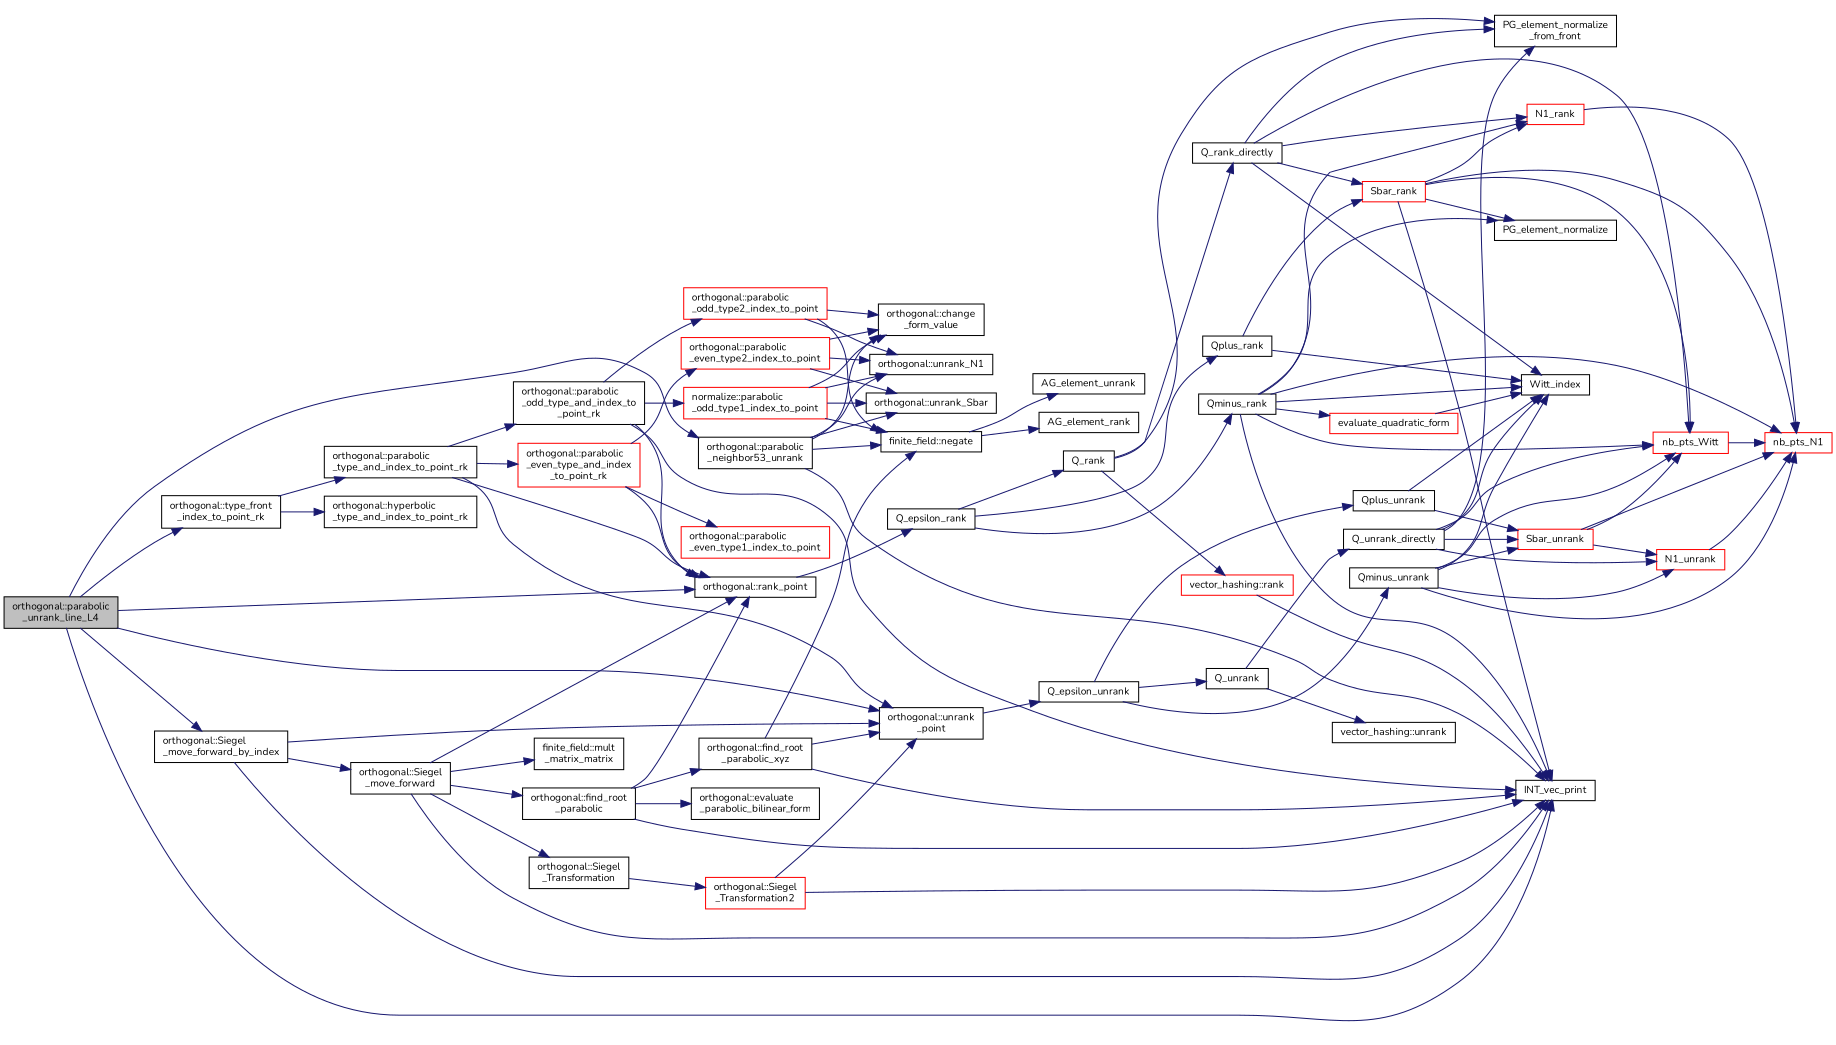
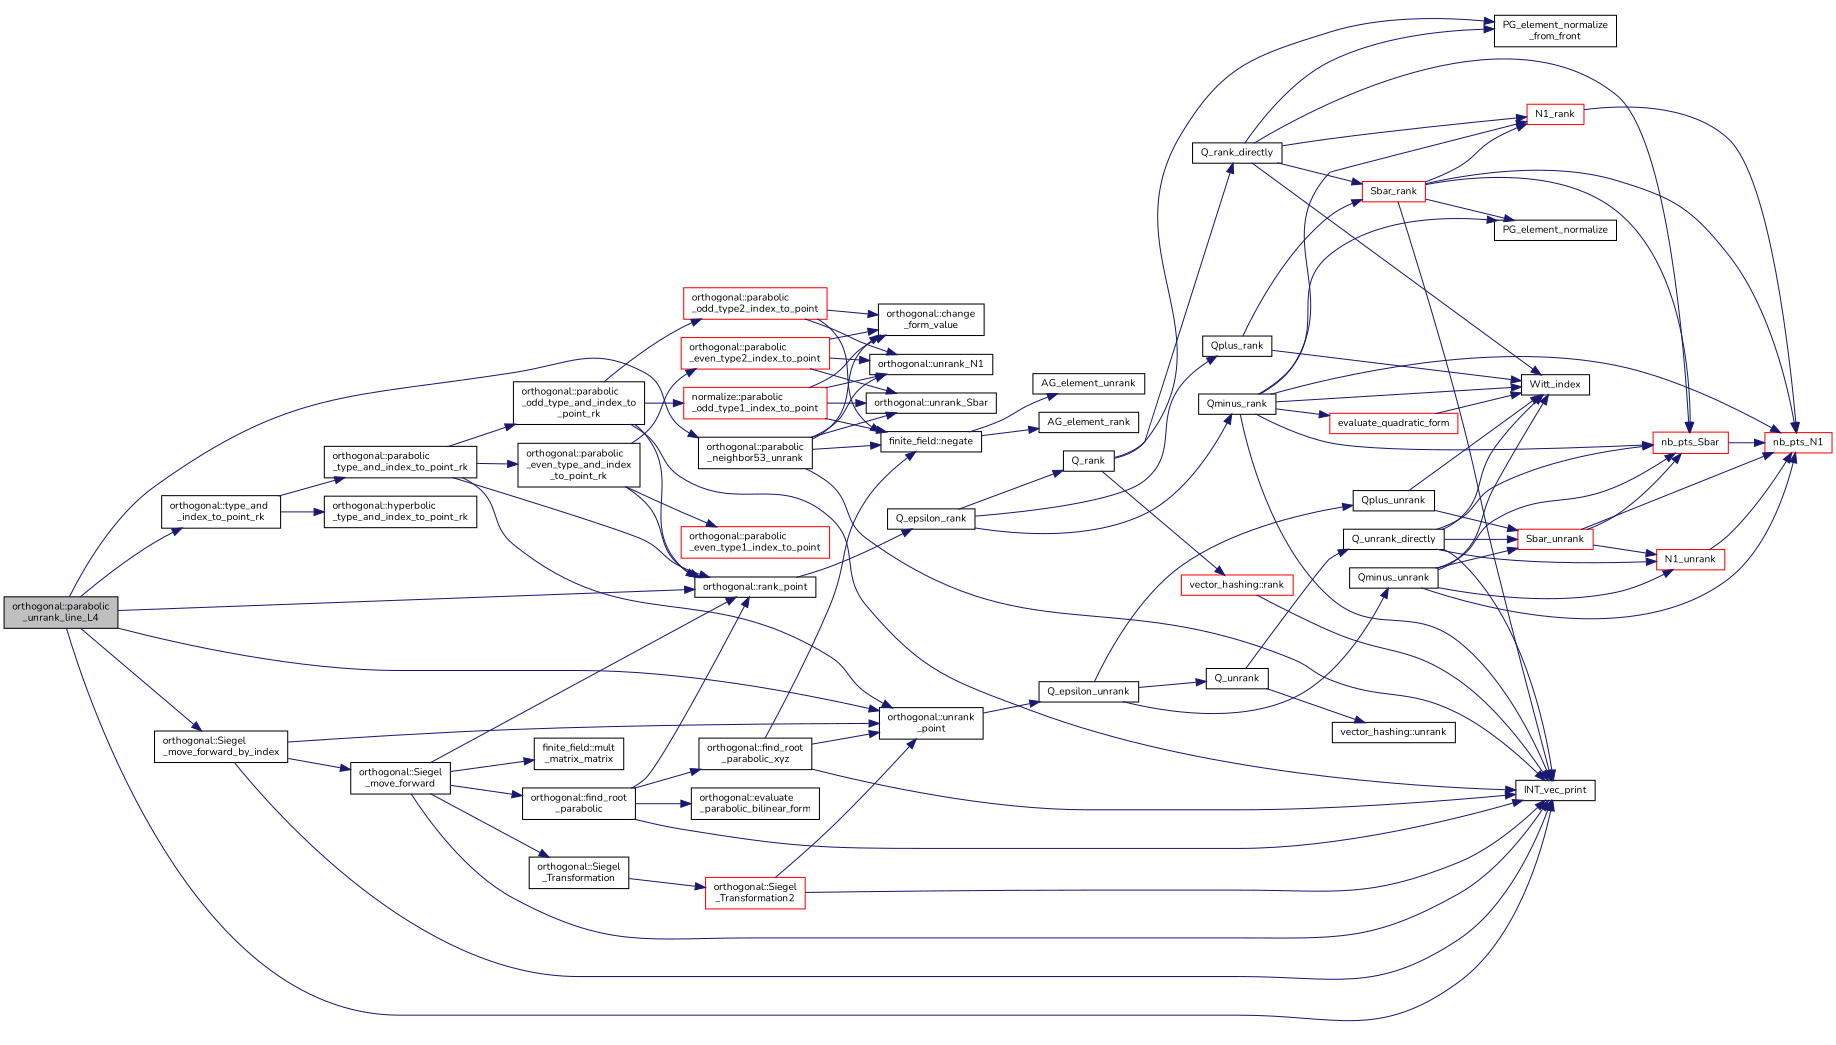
(1483, 291) -> (1518, 649)
(1691, 443) -> (1691, 443)
(579, 465) -> (579, 465)
(221, 512) -> (221, 512)
